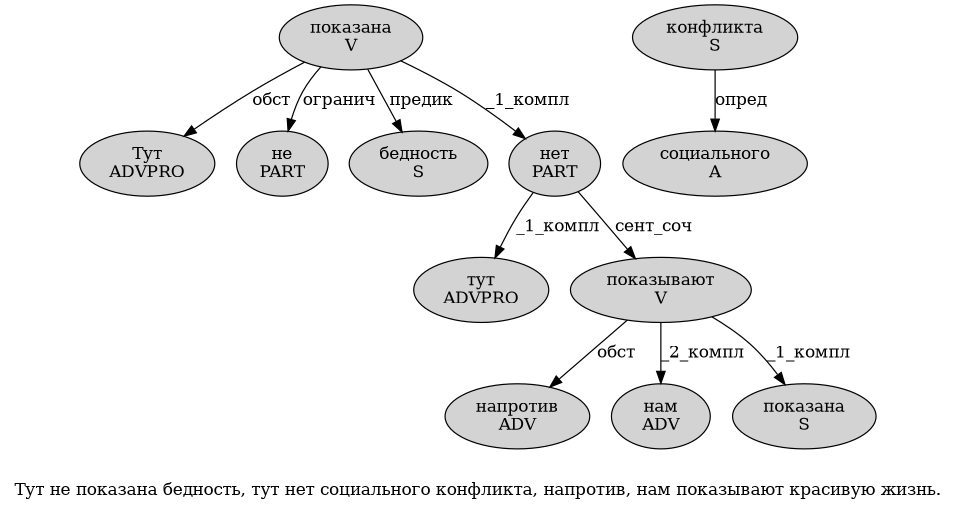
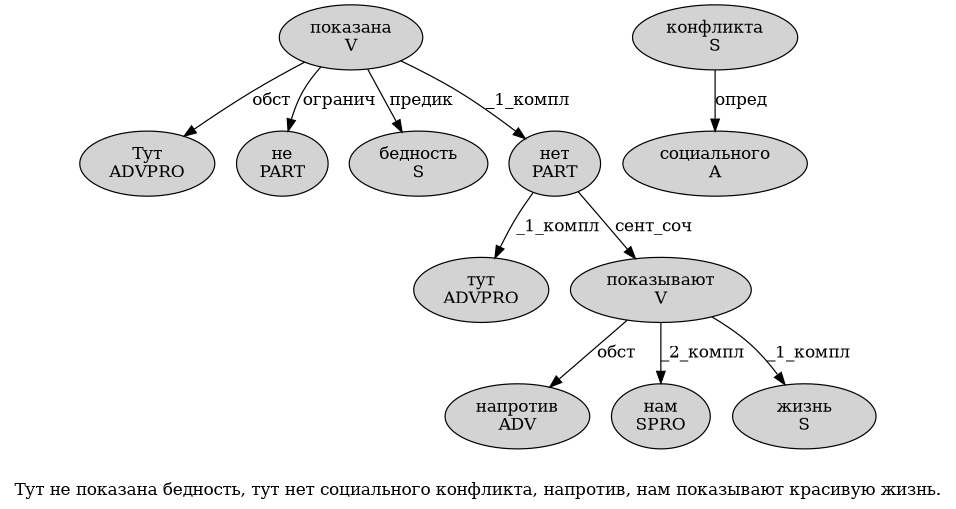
(661, 416) -> (661, 416)
(804, 416) -> (804, 416)
